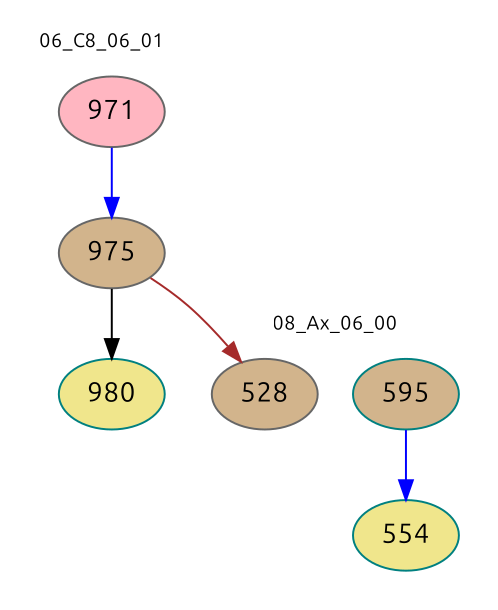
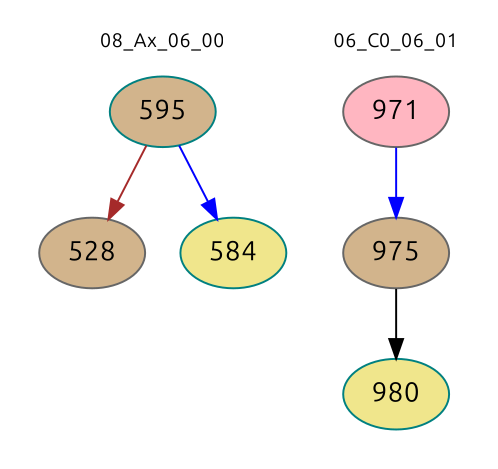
(102, 42) -> (396, 42)
(209, 325) -> (132, 174)
(406, 535) -> (233, 253)
